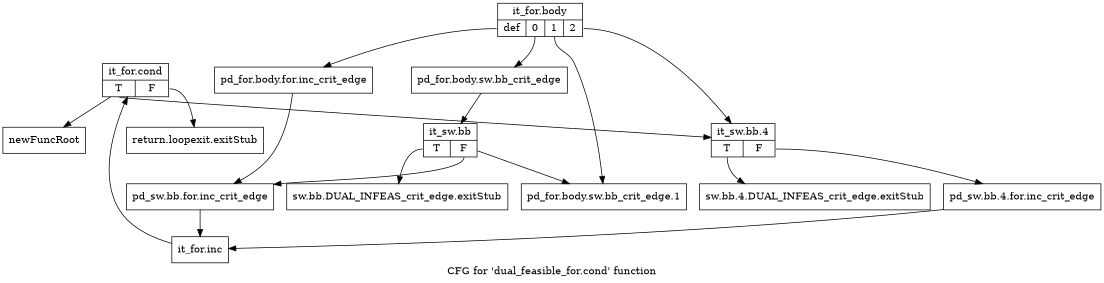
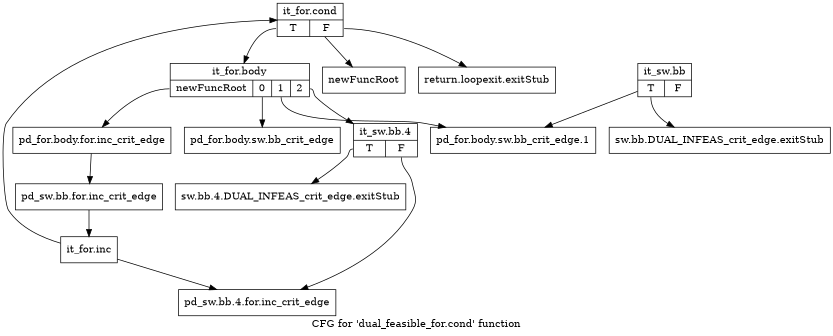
(512, 28) -> (212, 88)
(473, 105) -> none
(411, 118) -> (257, 38)
(374, 177) -> none
(590, 235) -> (164, 273)
